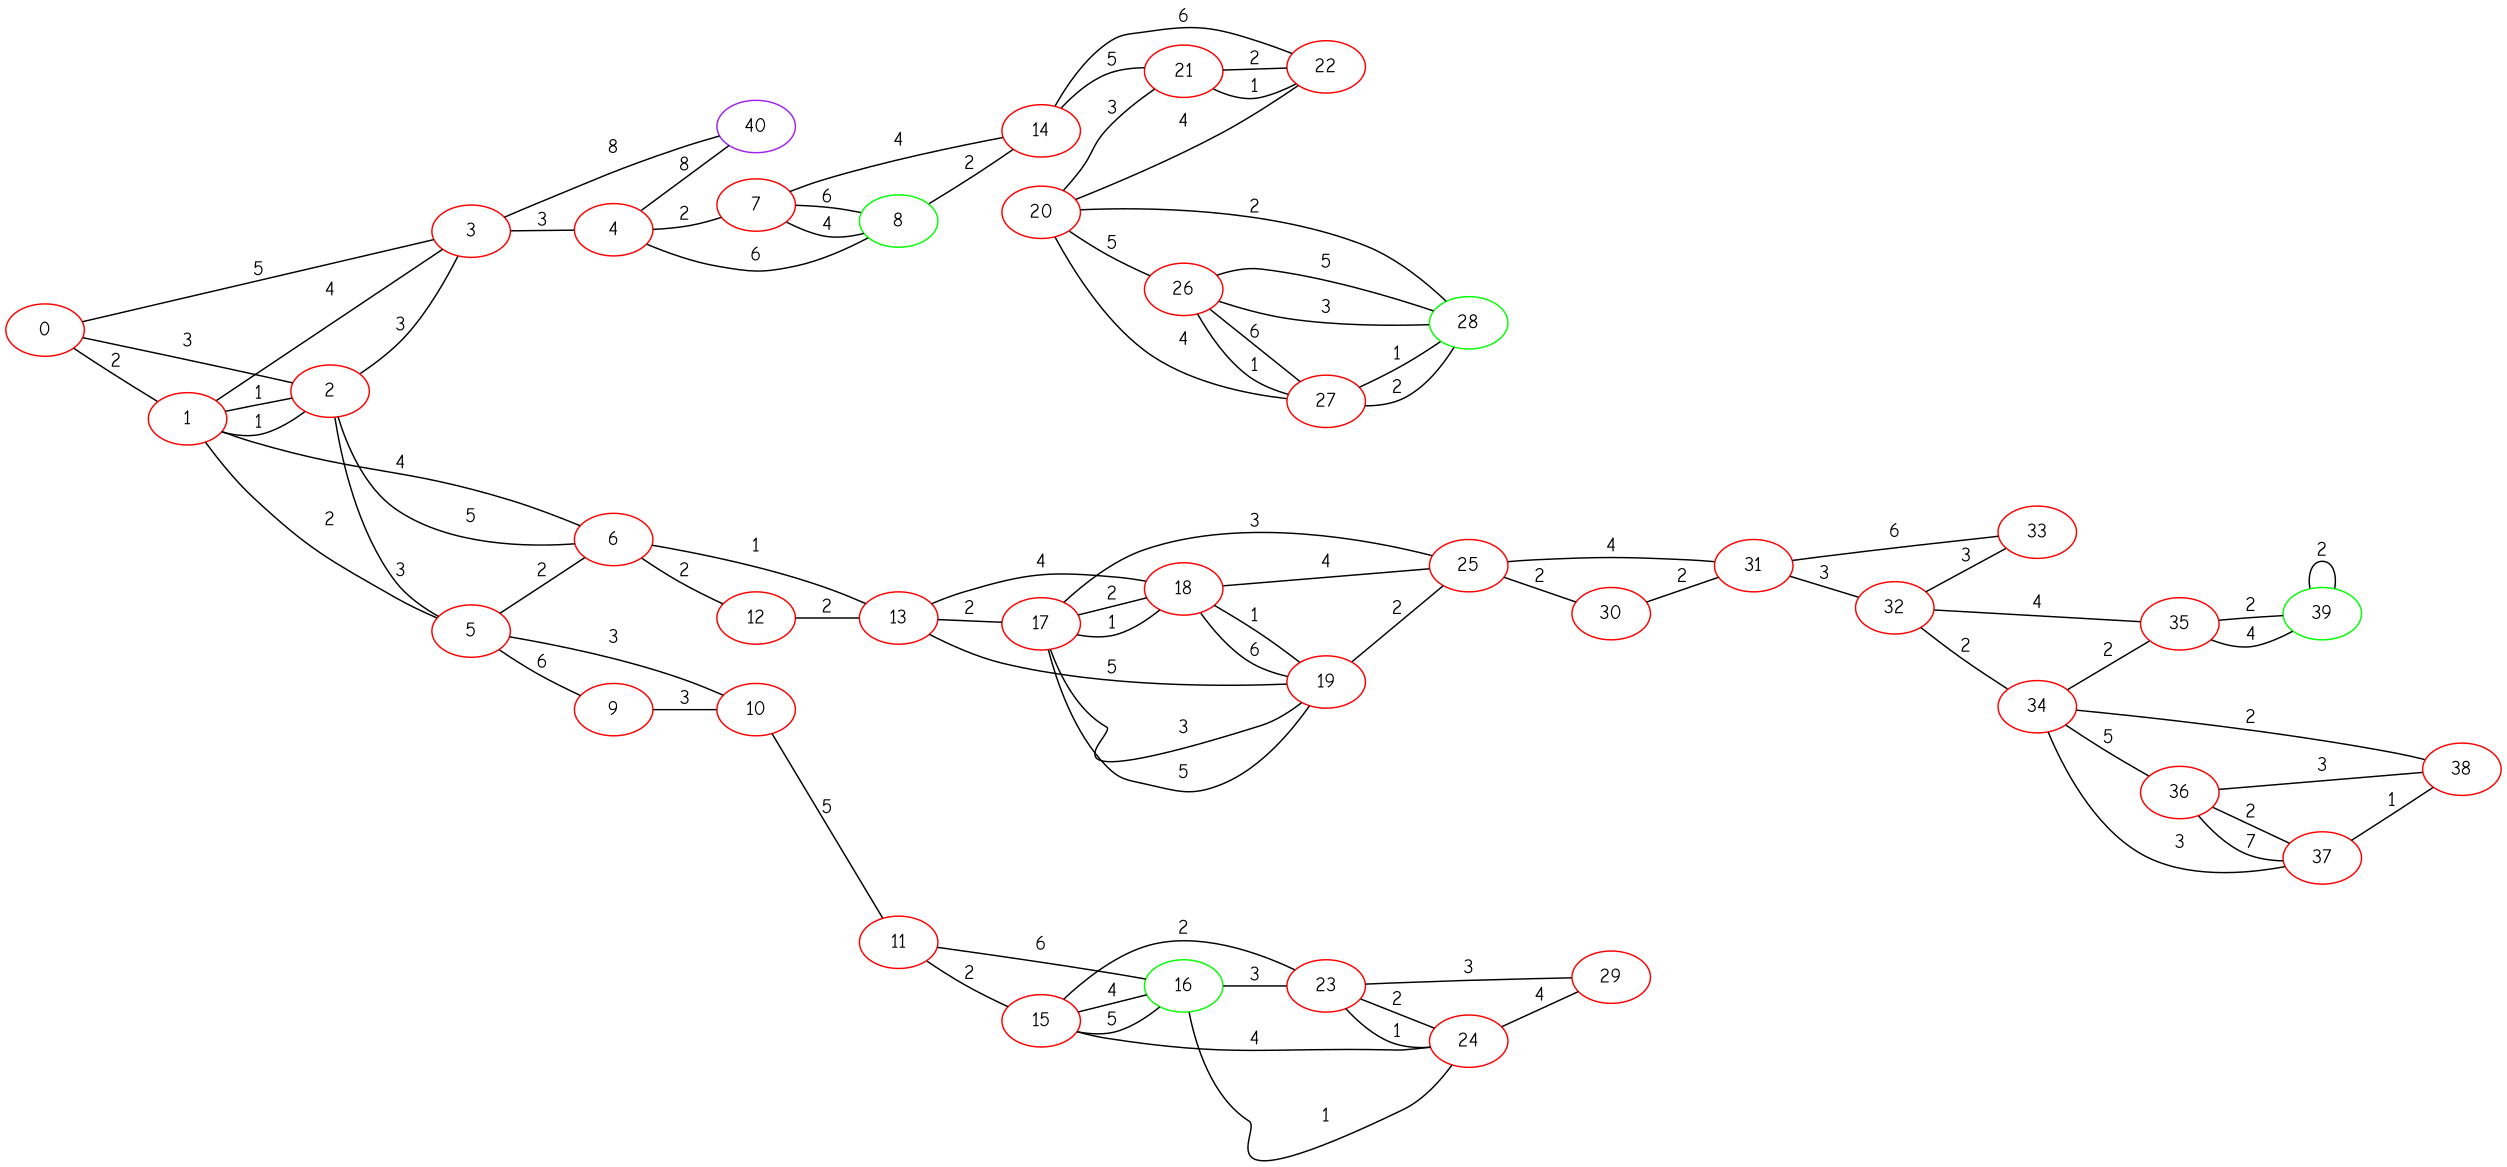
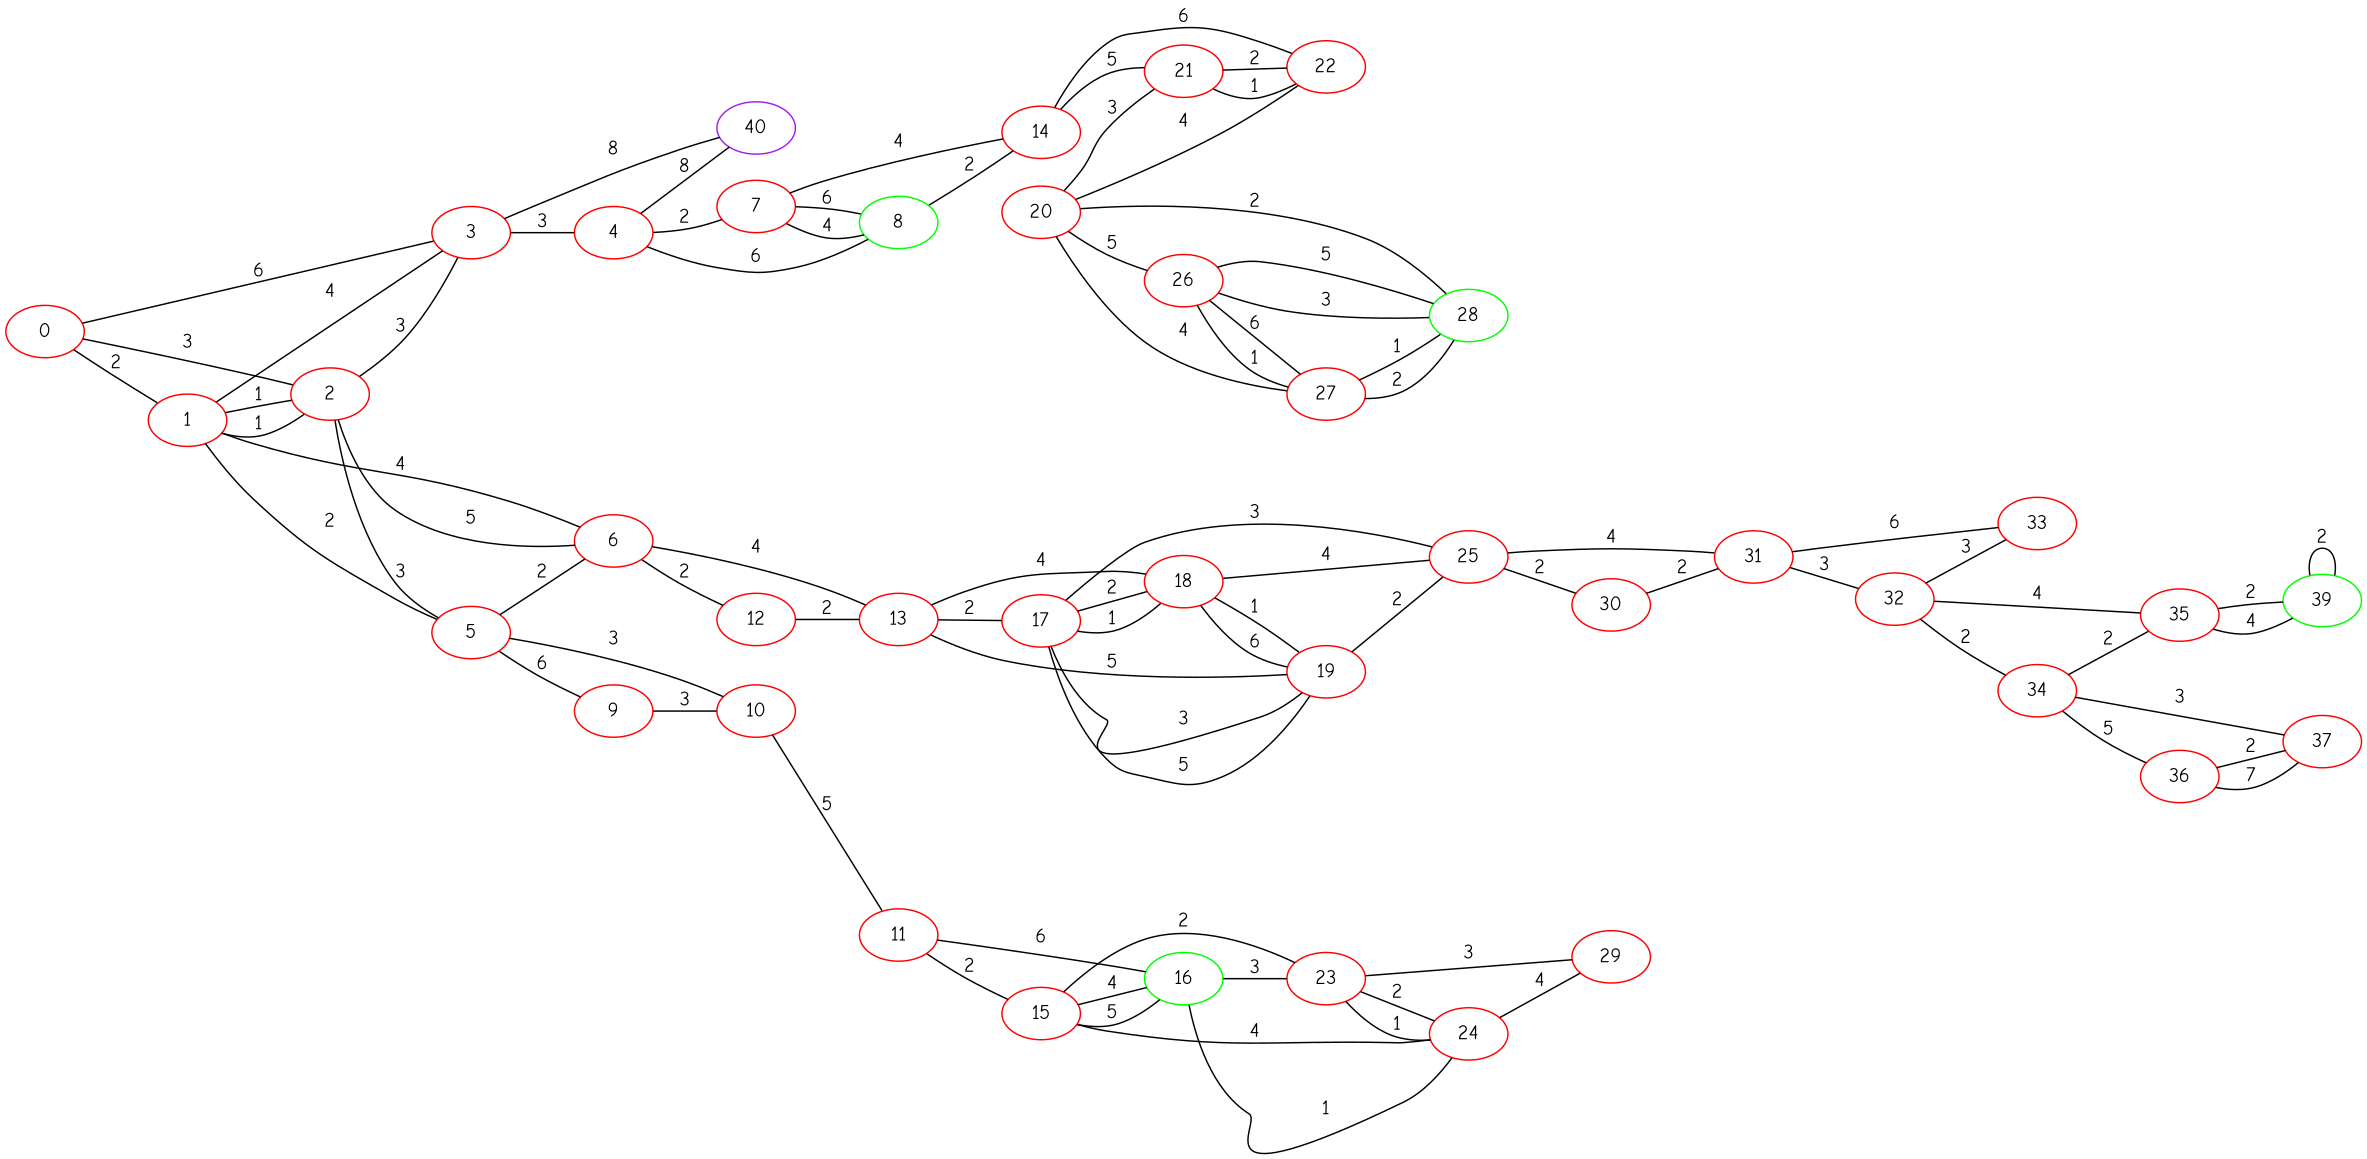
(259, 270) -> (259, 271)
(756, 546) -> (756, 547)
(2462, 769) -> none
